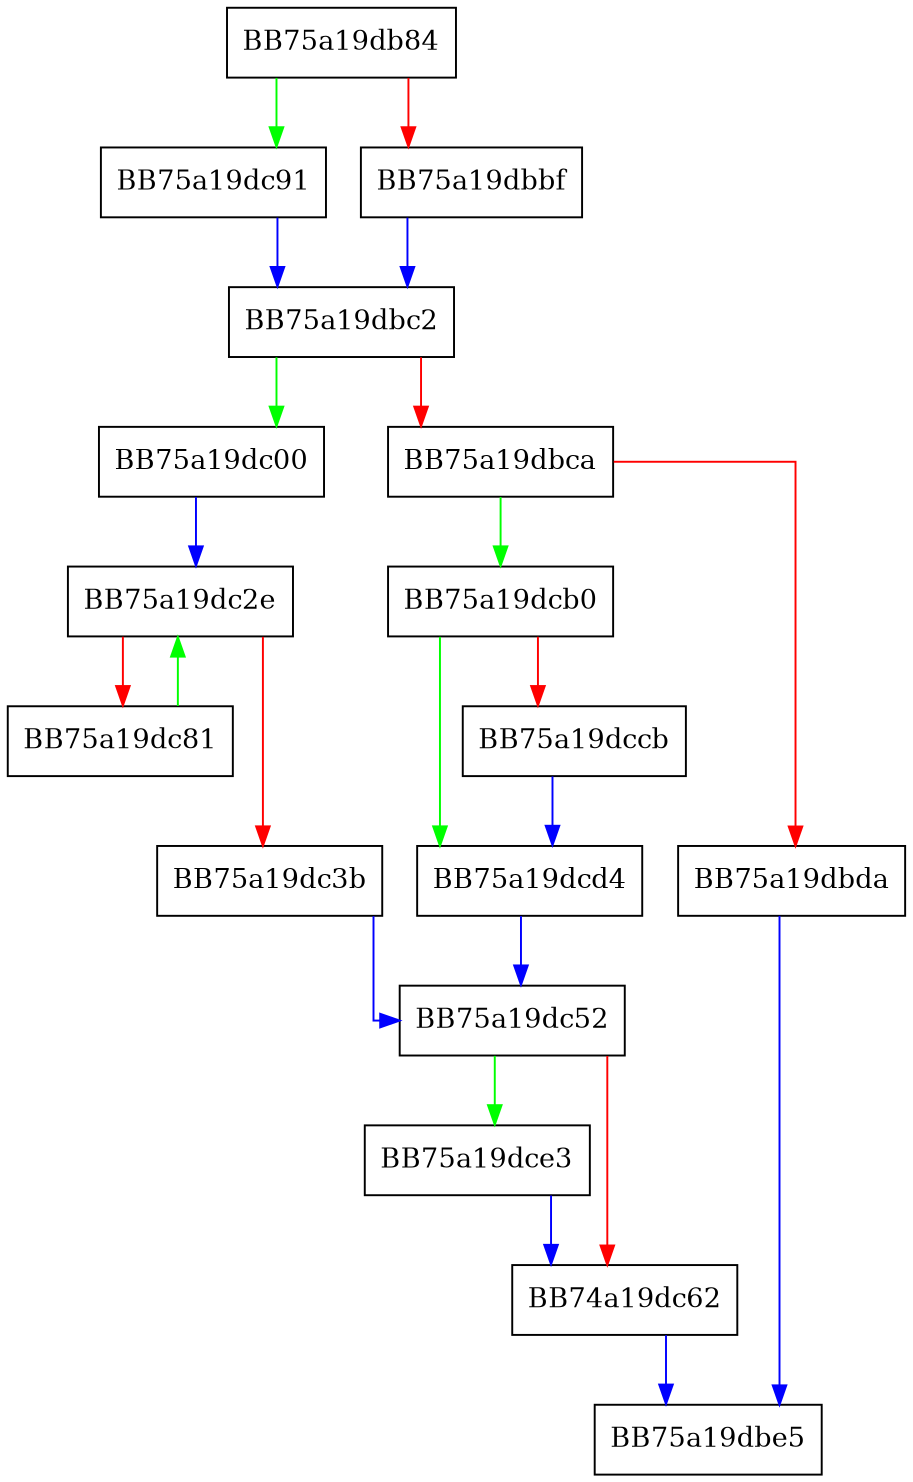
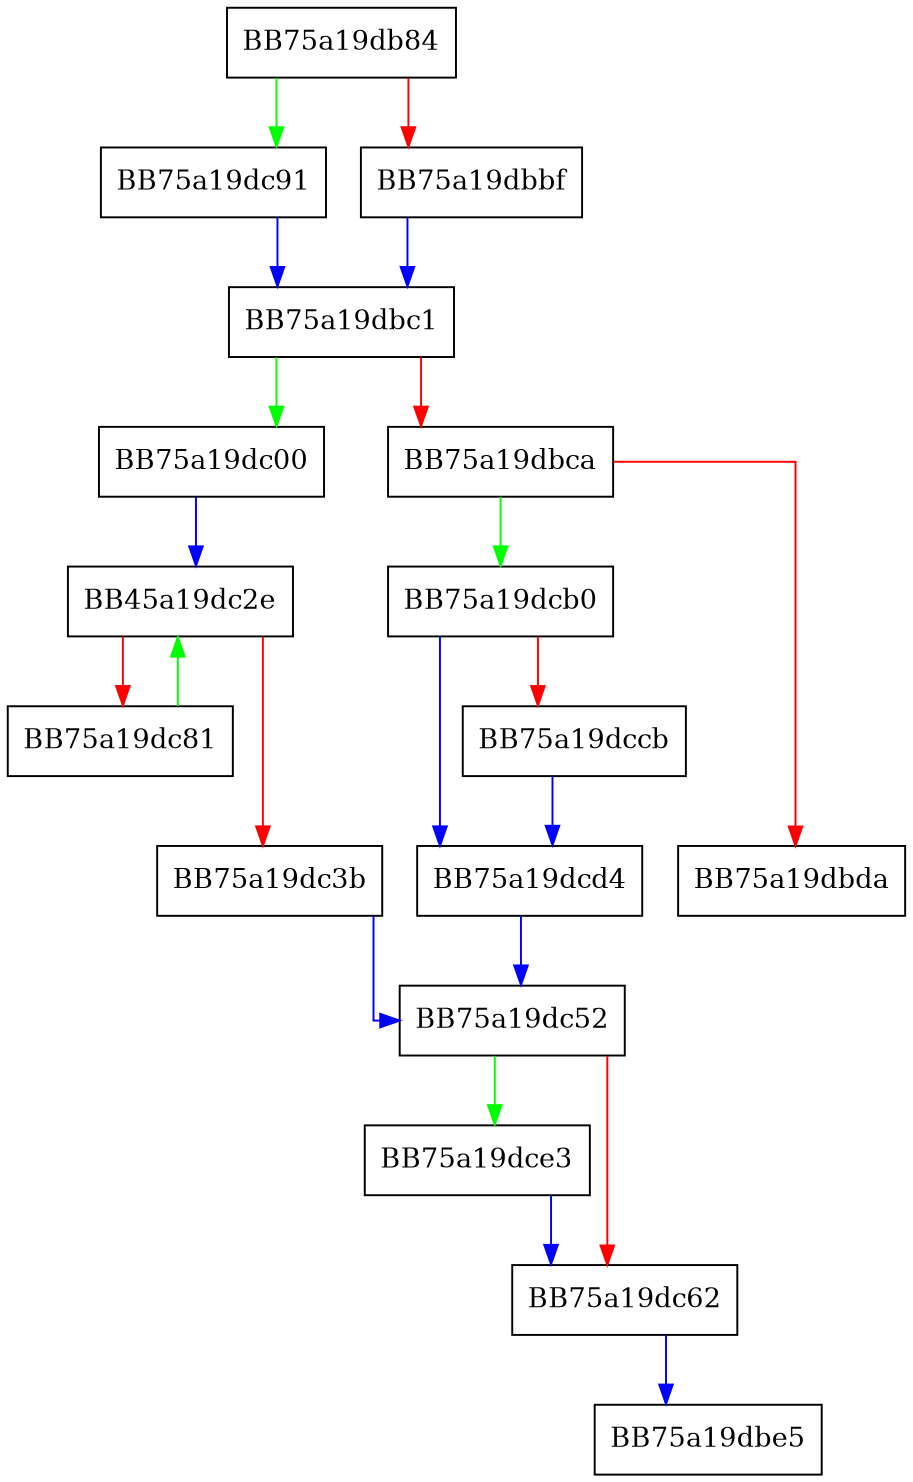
(341, 322) -> (341, 322)
(180, 601) -> (180, 601)
(440, 732) -> (440, 732)
(780, 1151) -> none
(625, 1300) -> (625, 1300)
